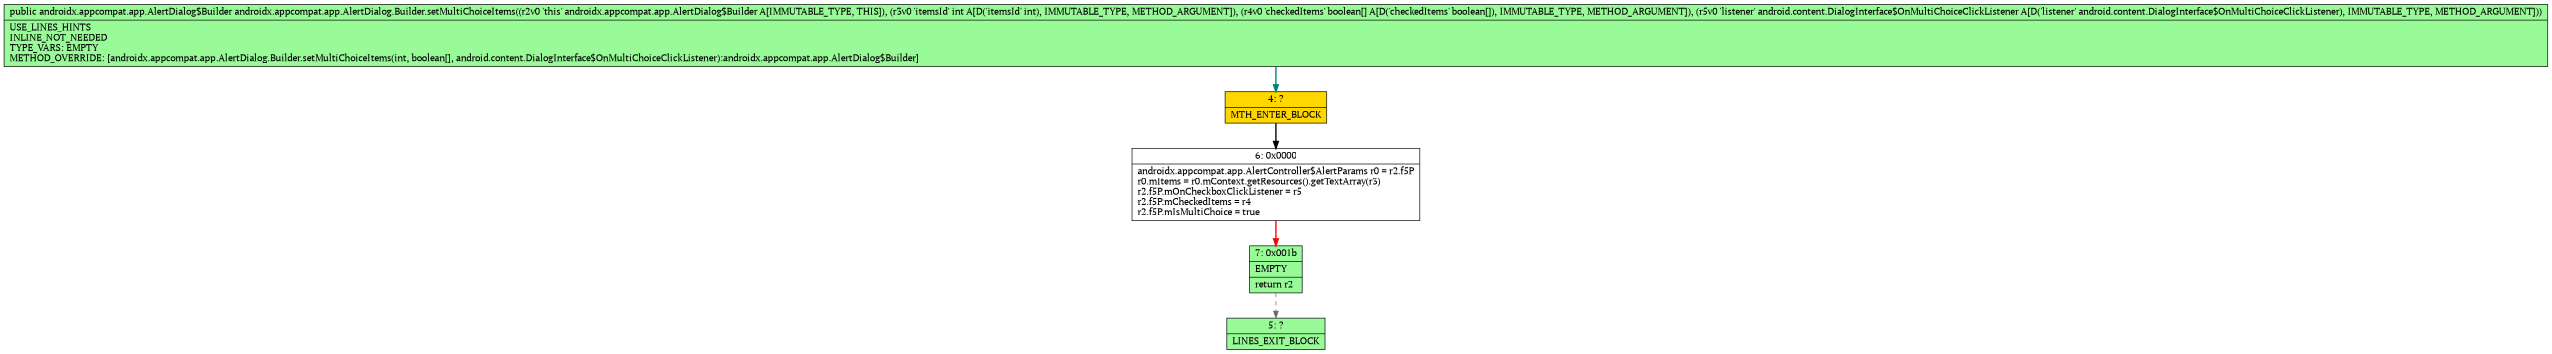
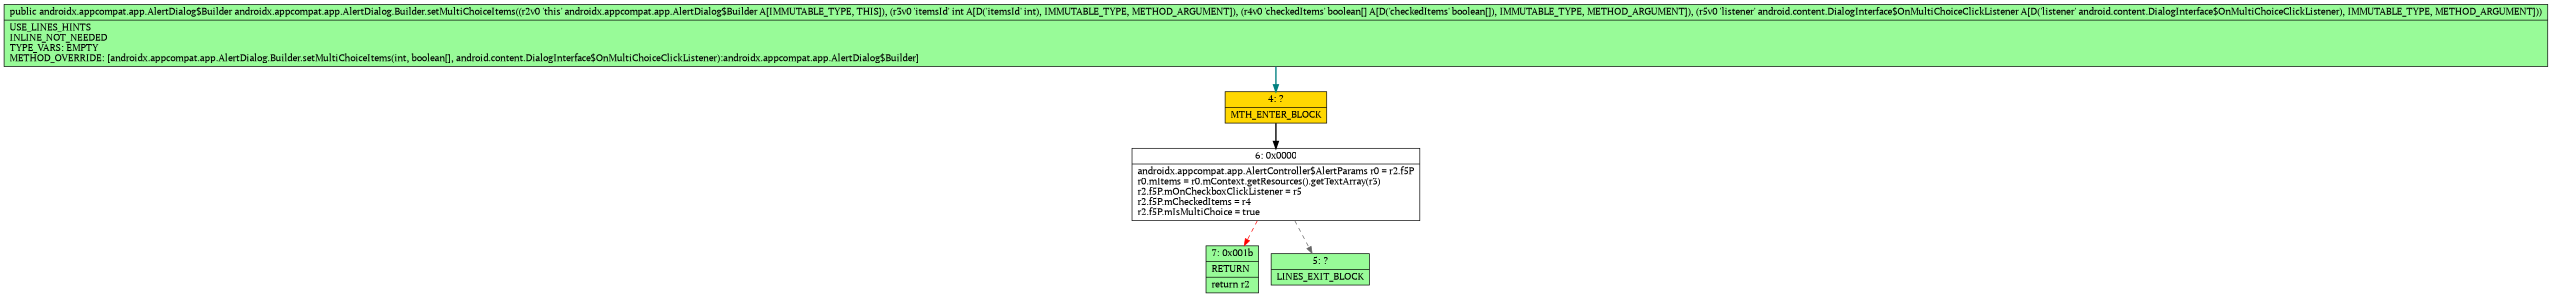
(1276, 230) -> (1252, 230)
(1271, 269) -> (1231, 269)
(1276, 302) -> (1302, 234)
